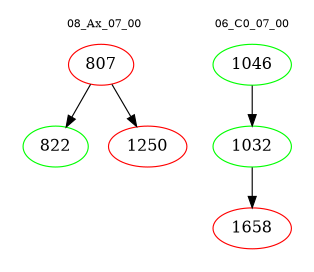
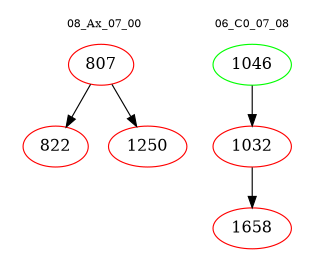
(252, 24) -> (252, 24)
(56, 147) -> (56, 147)
(252, 147) -> (252, 147)
